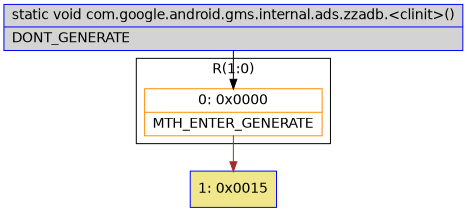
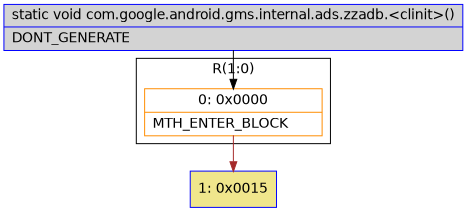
(233, 124) -> (221, 124)
